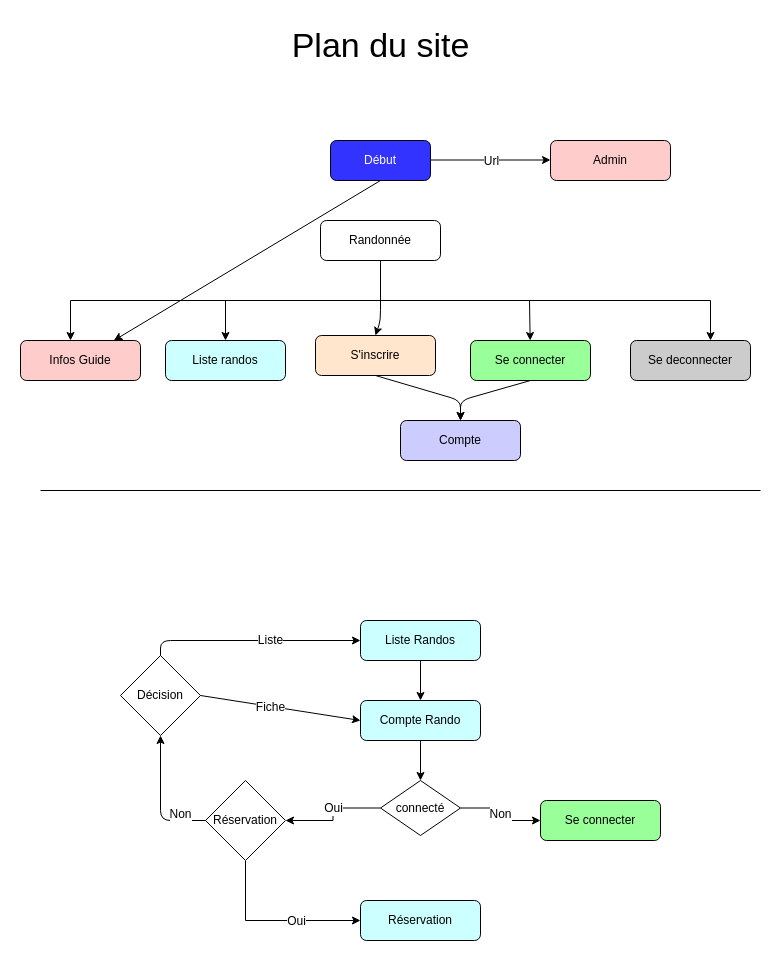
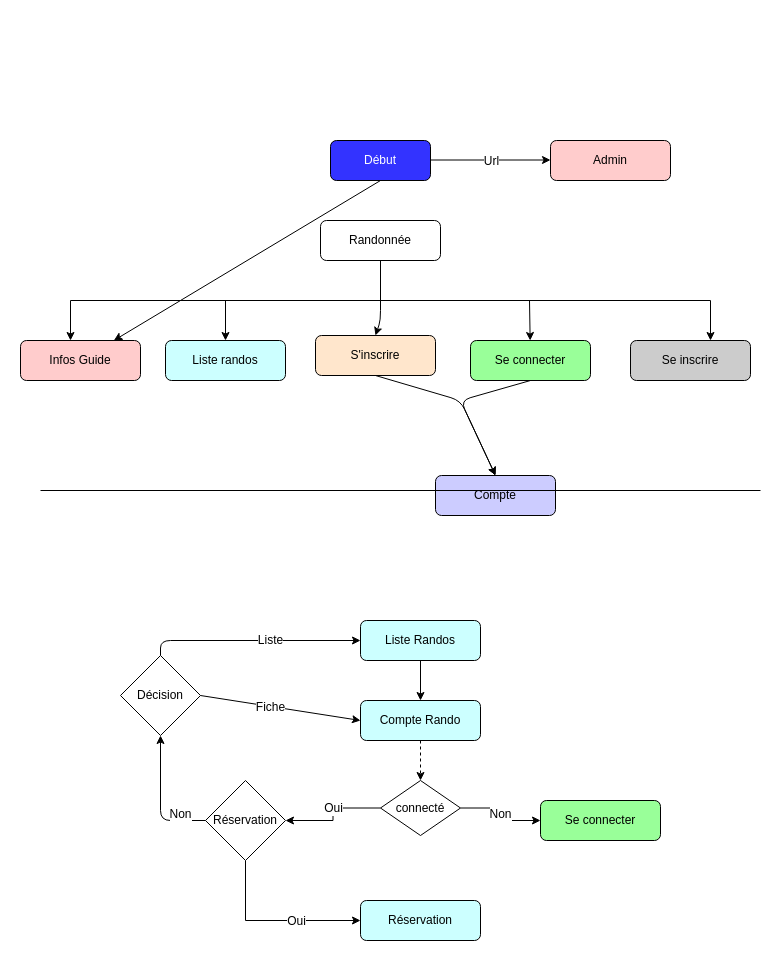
(381, 46) -> none
(691, 361) -> (691, 361)
(461, 441) -> (496, 496)
(421, 757) -> (421, 757)
